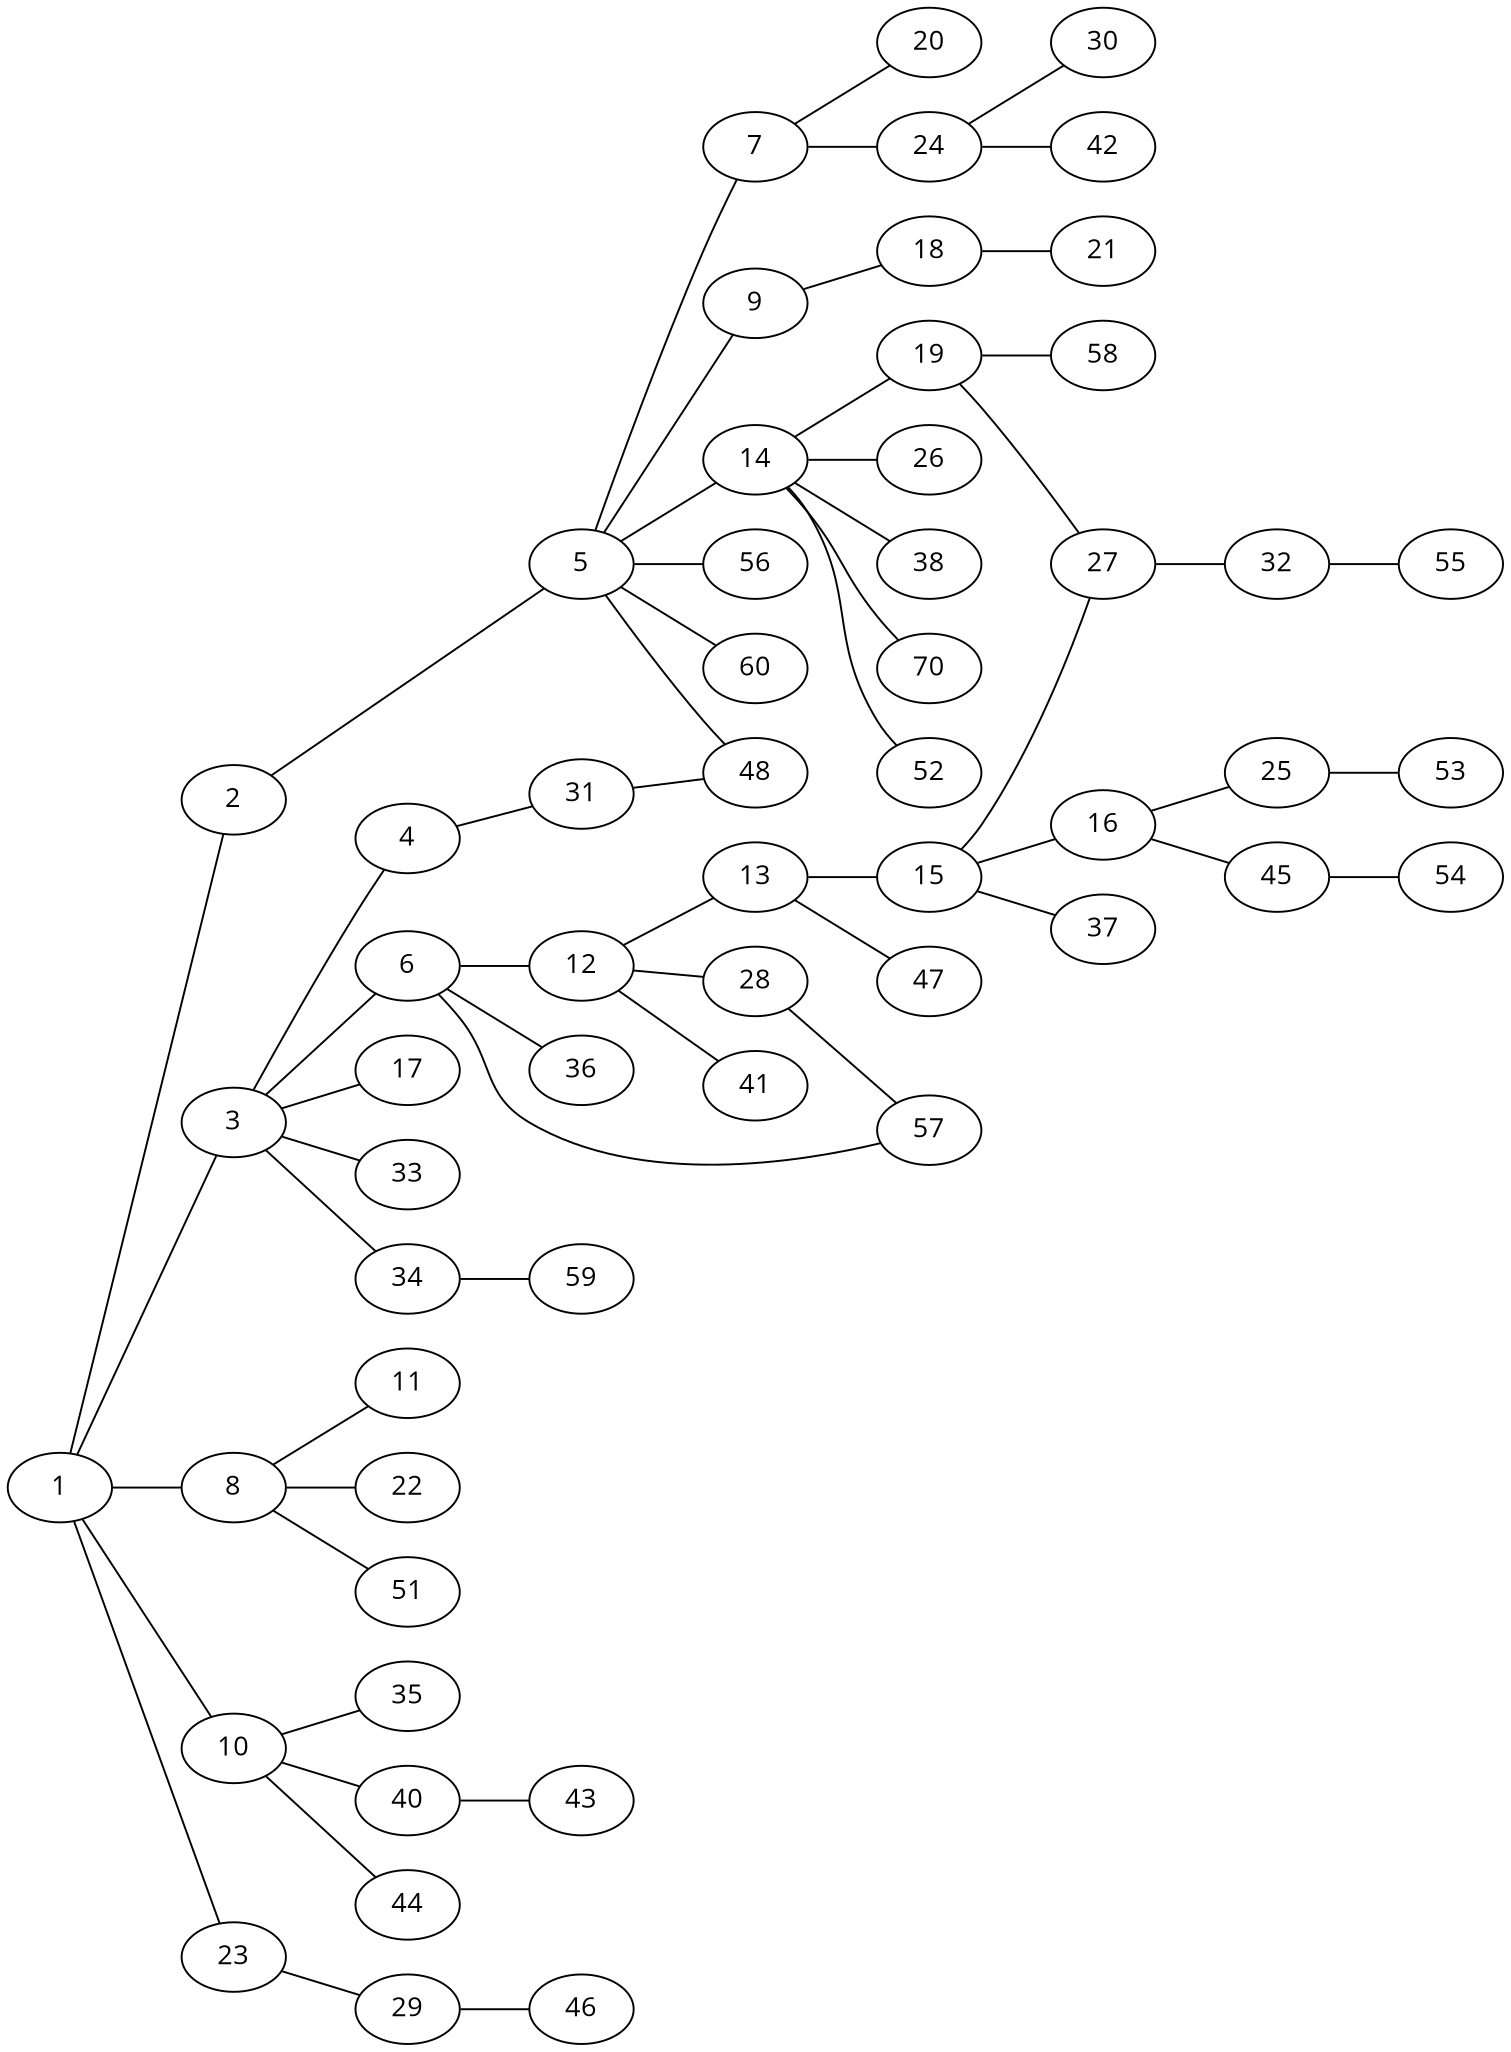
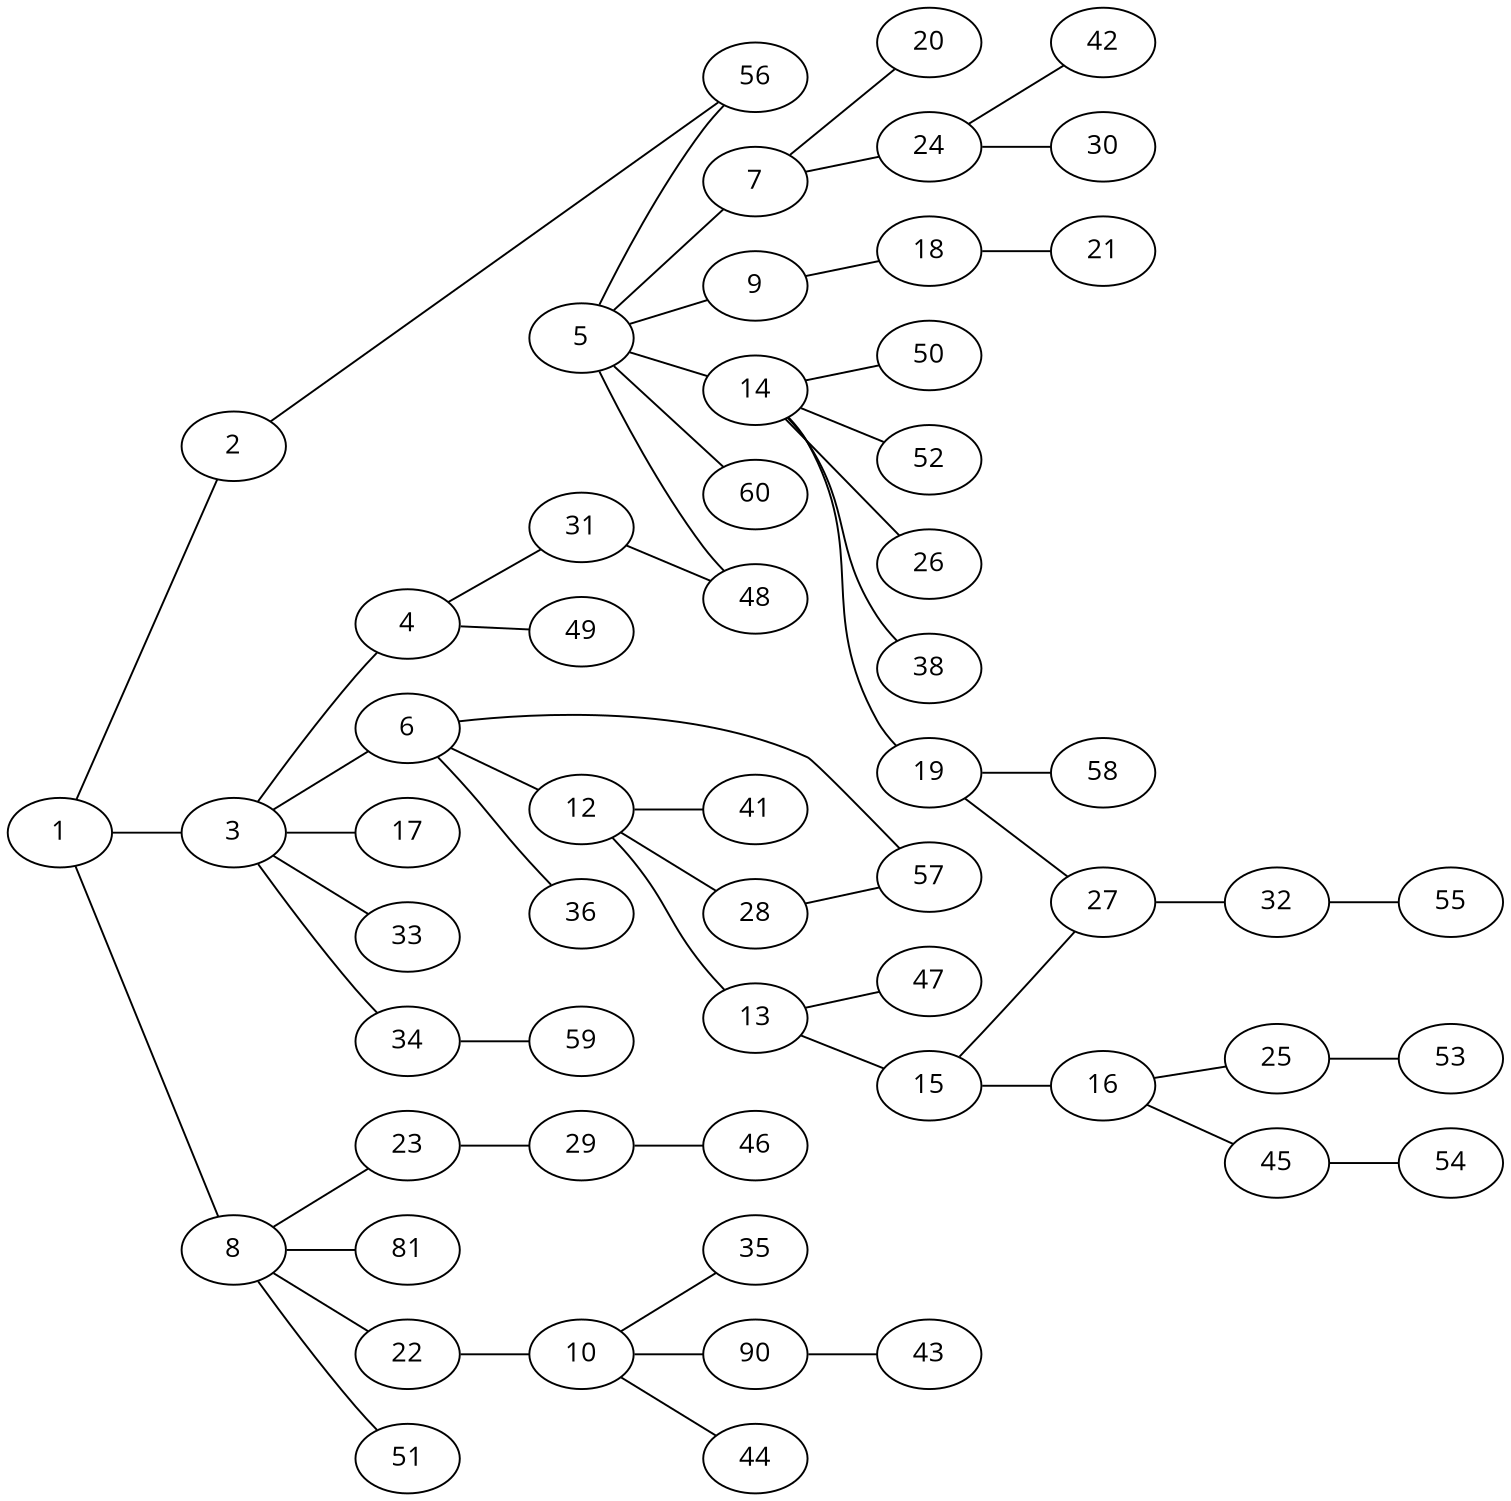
none -> (582, 632)
(929, 668) -> (929, 355)
(407, 682) -> (494, 262)
(1103, 929) -> none
(408, 1383) -> (408, 1250)
(147, 1618) -> (495, 1354)
(147, 1722) -> (321, 1198)
(408, 1801) -> (755, 1354)
